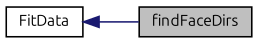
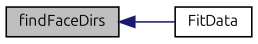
(119, 22) -> (155, 22)
